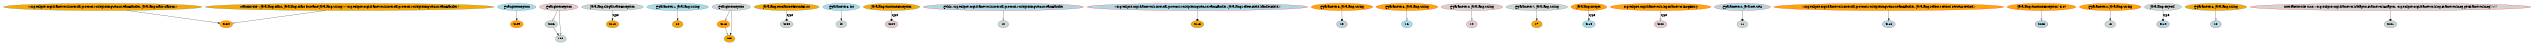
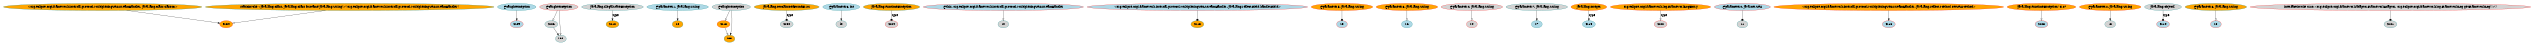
(517, 24) -> (517, 24)
(1537, 24) -> (1537, 24)
